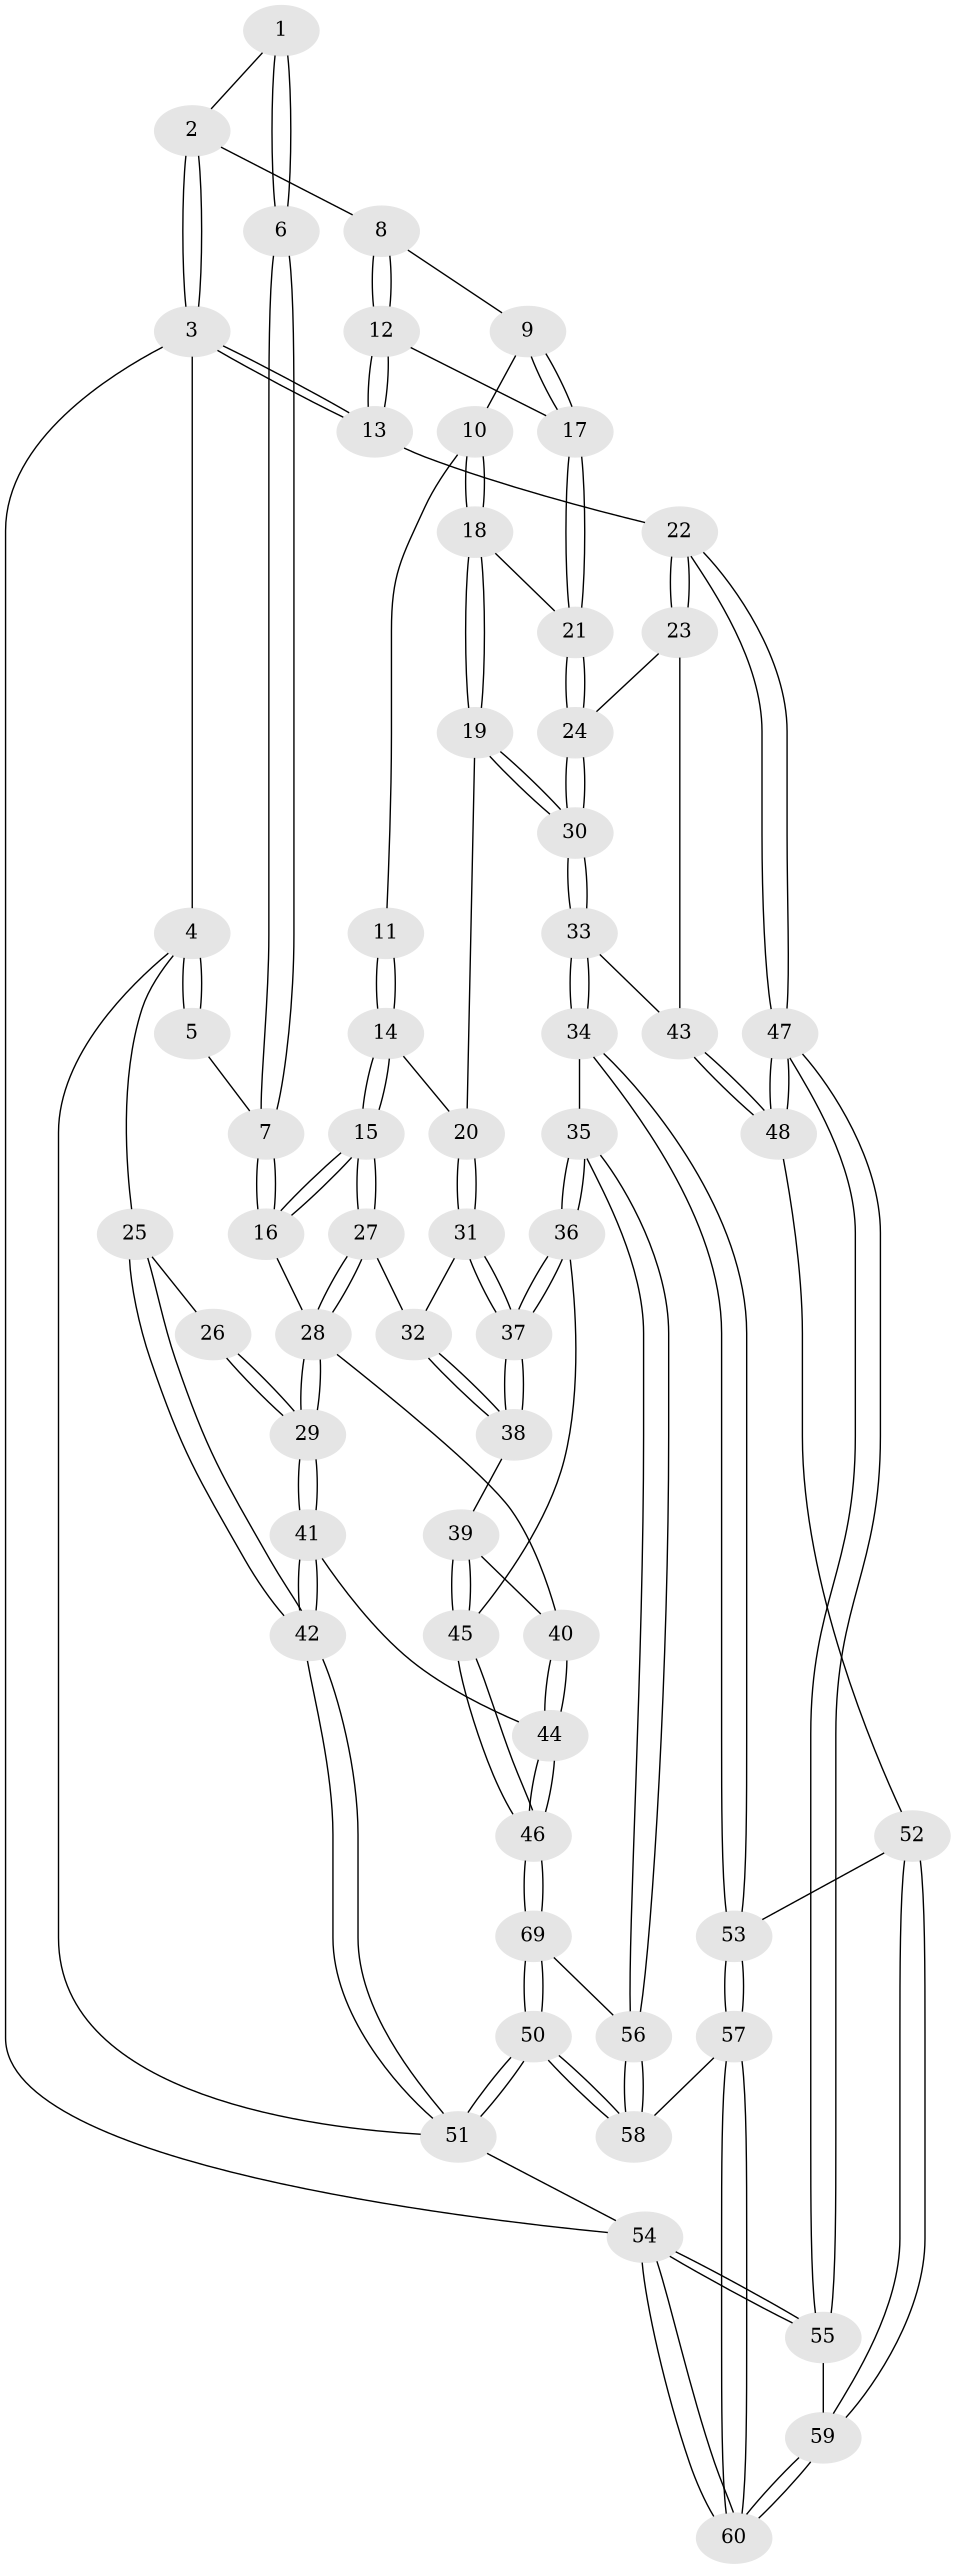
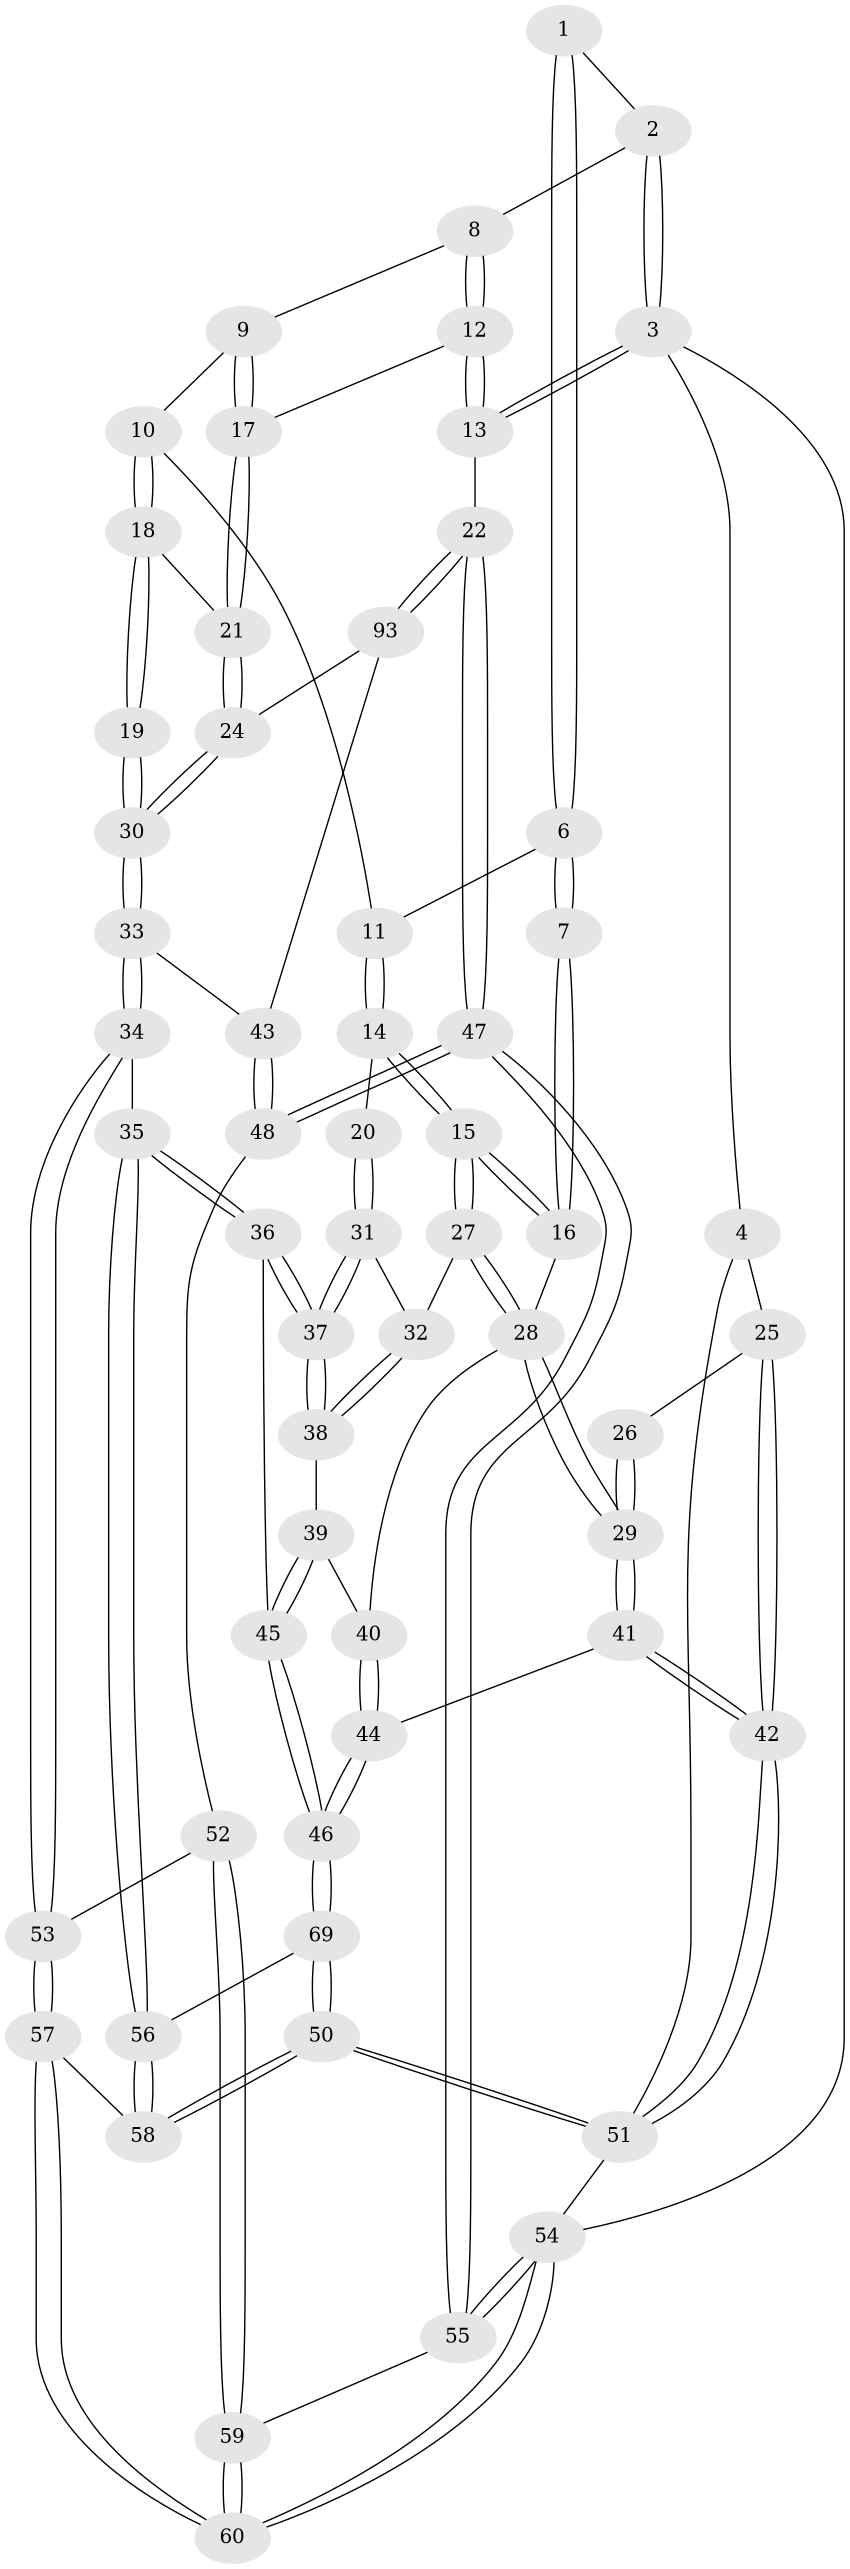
(680, 632) -> (386, 632)
none -> (473, 881)
(471, 933) -> none
(192, 1034) -> none
